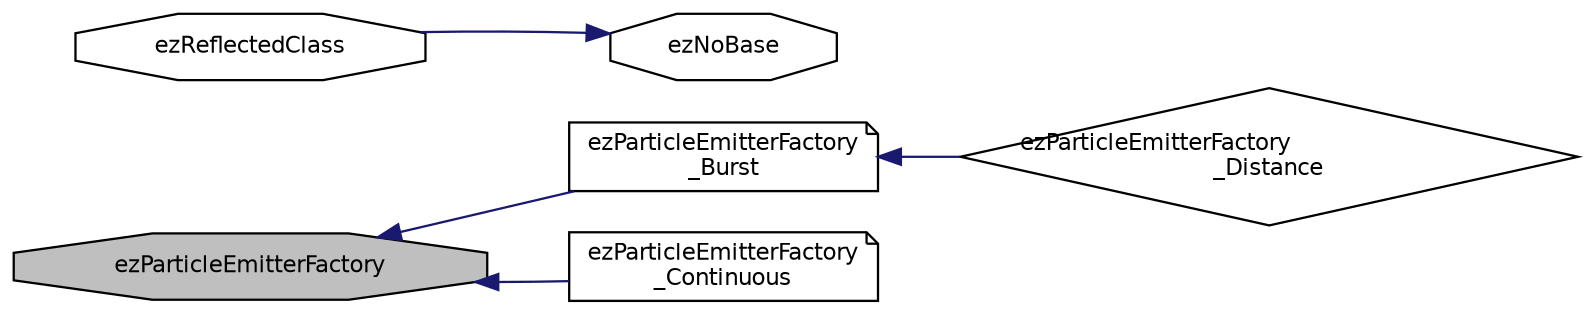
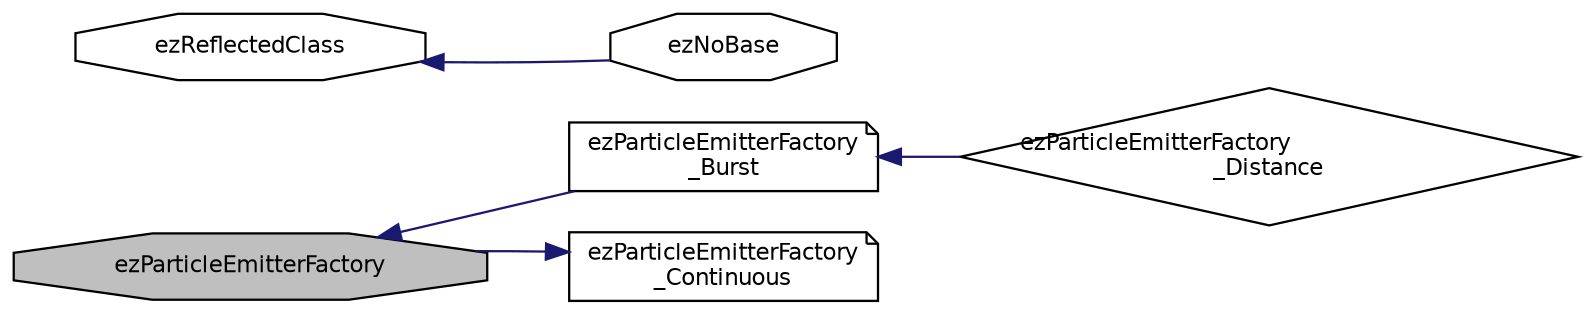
(503, 32) -> (527, 62)
(534, 282) -> (510, 251)
